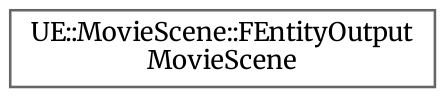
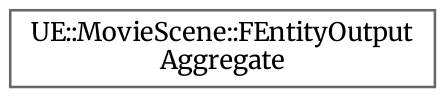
(223, 49) -> (223, 49)
